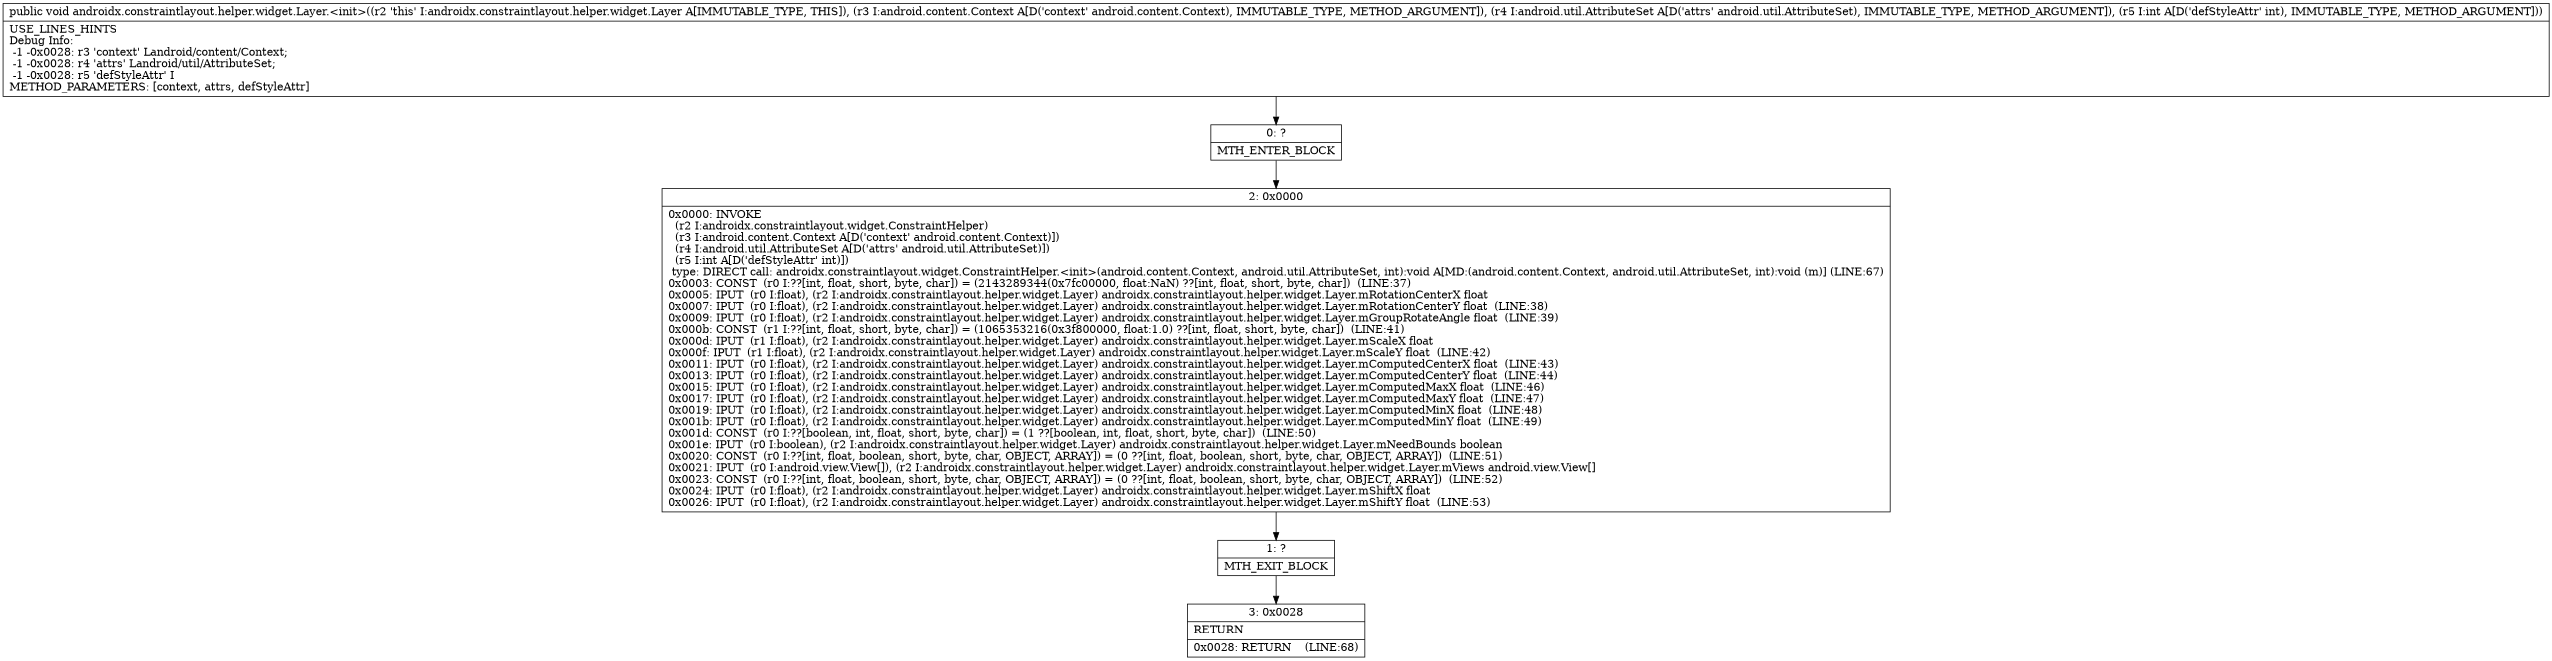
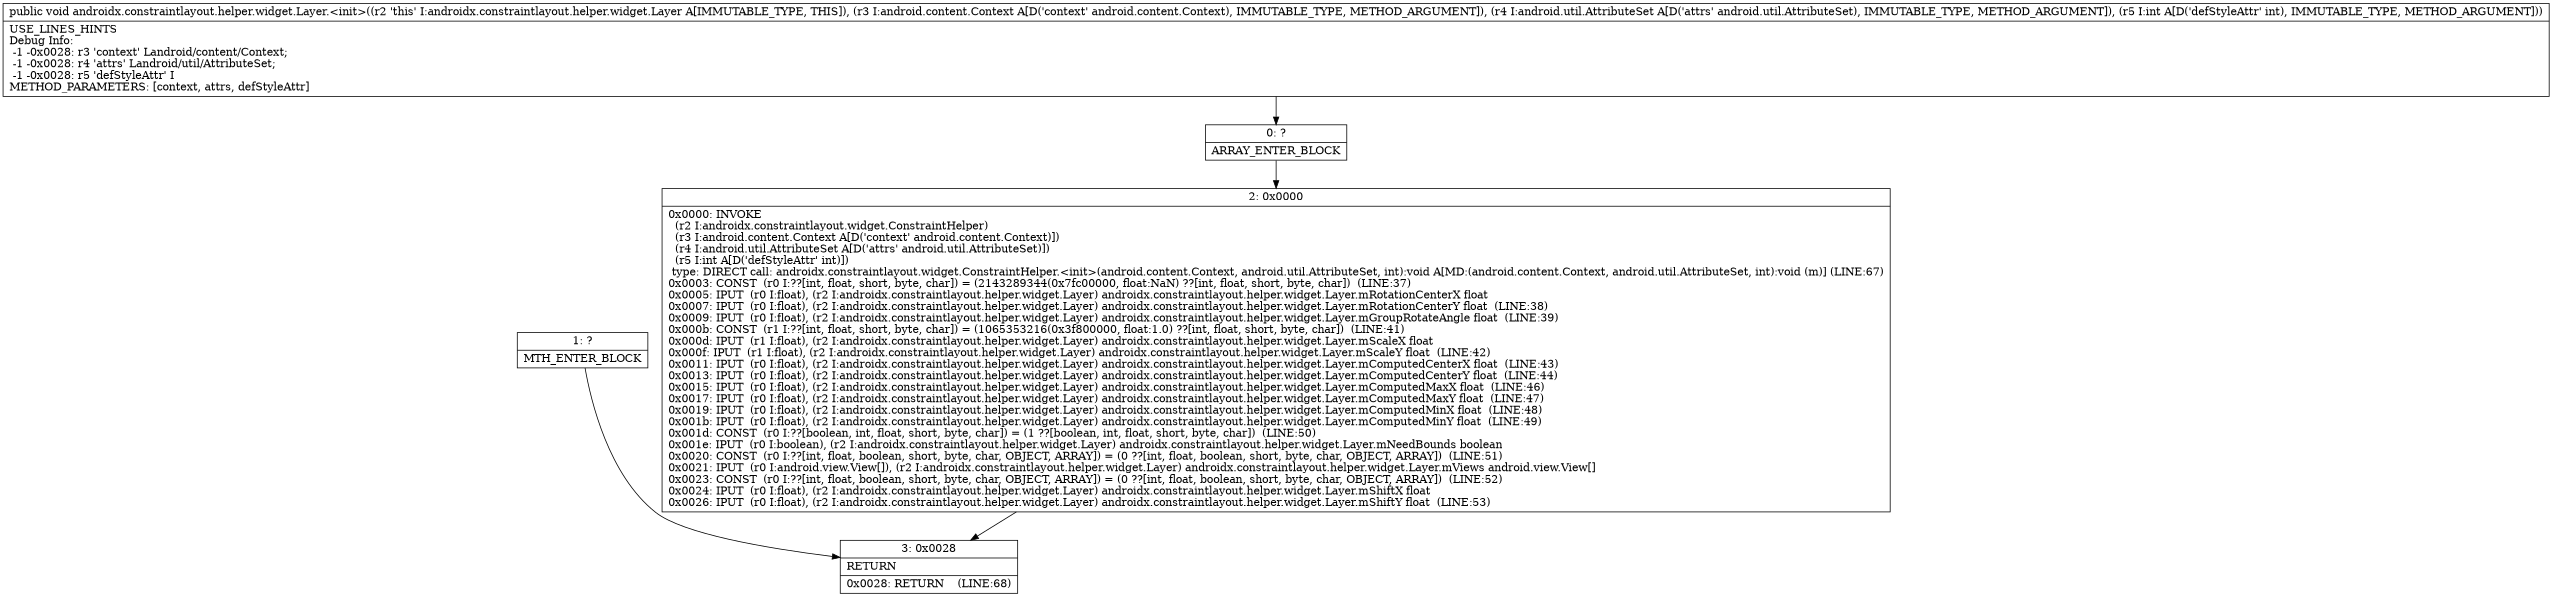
(1276, 151) -> (1276, 151)
(1276, 522) -> (997, 524)
(1276, 566) -> (583, 359)
